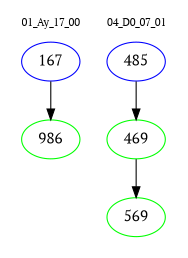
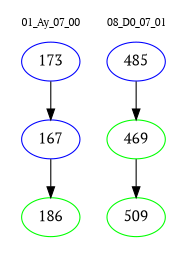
(51, 23) -> (51, 23)
(137, 23) -> (137, 23)
none -> (51, 62)
(51, 139) -> (51, 217)
(136, 217) -> (136, 217)
